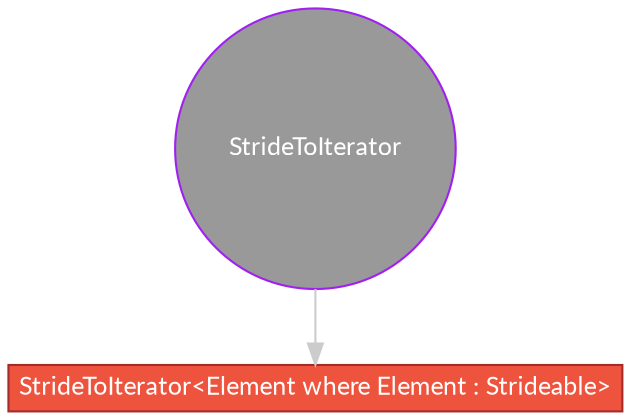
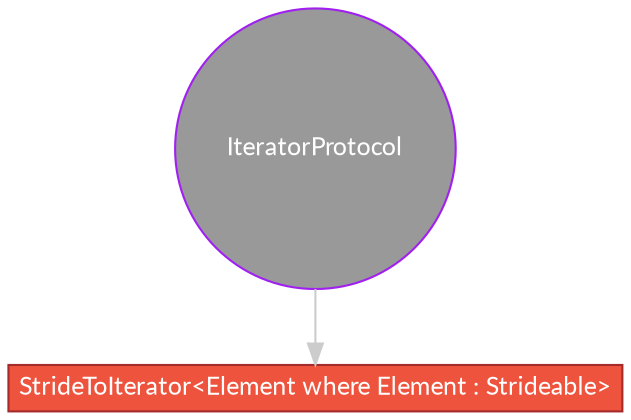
(315, 149) -> (315, 149)
